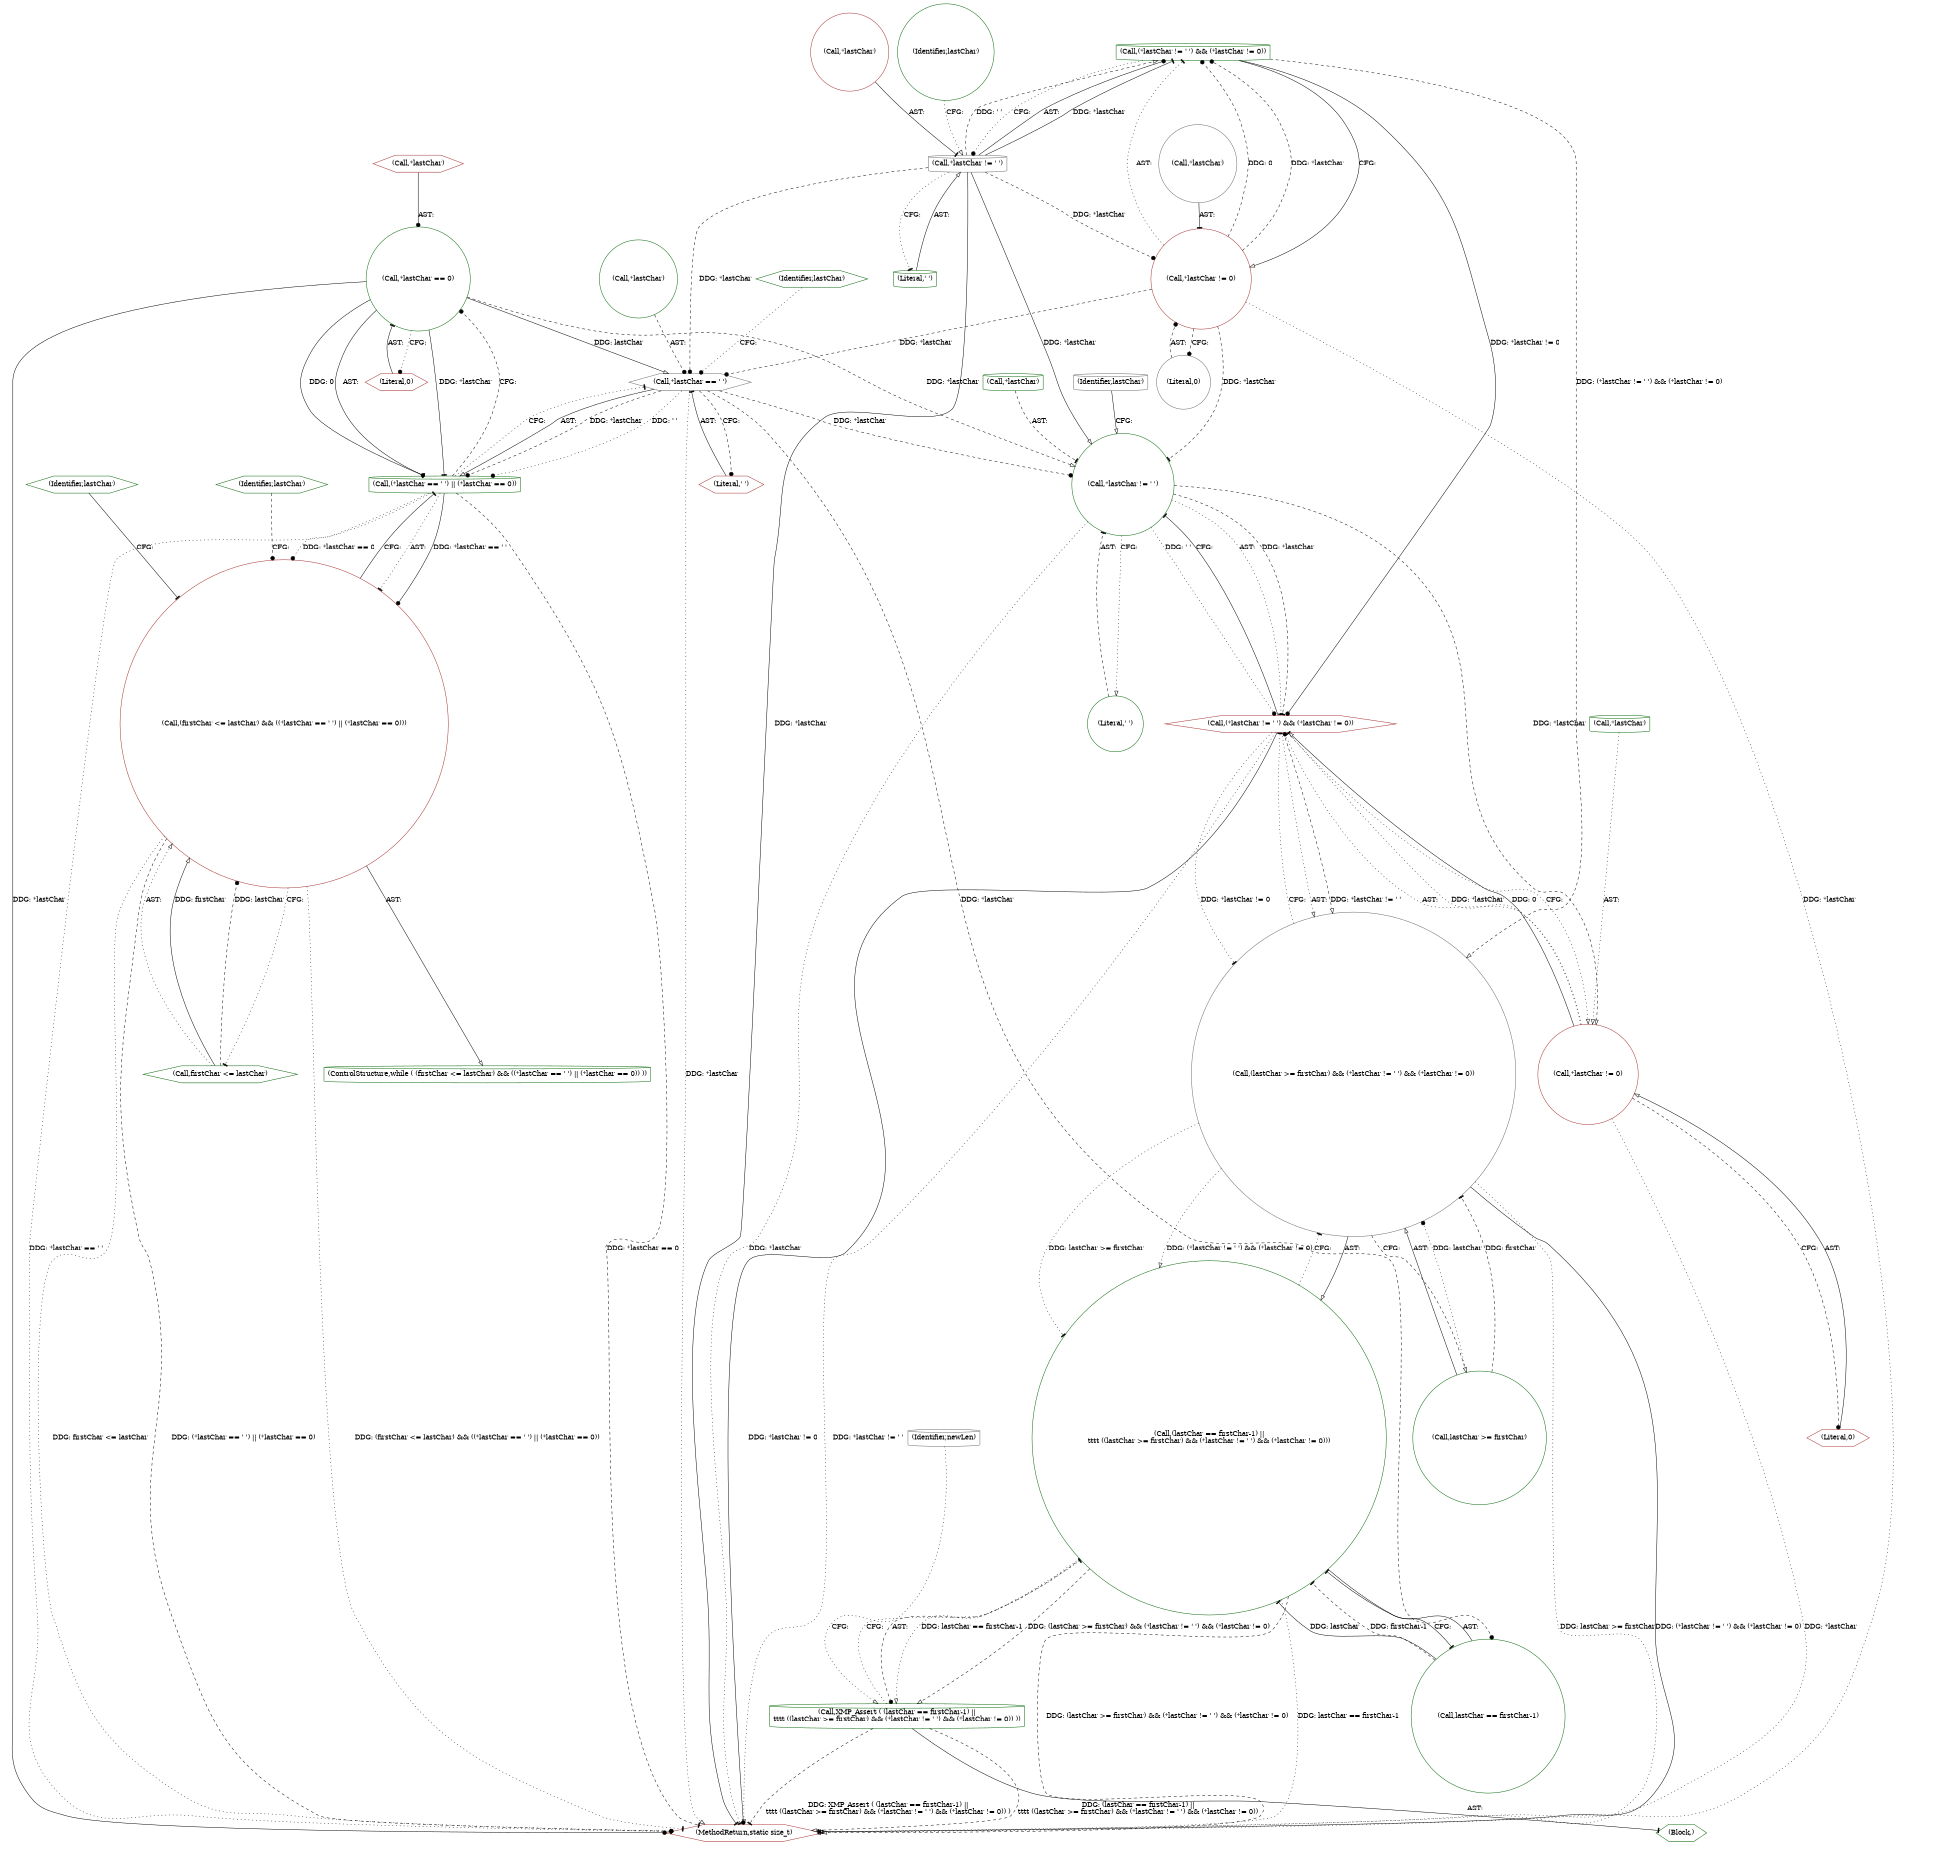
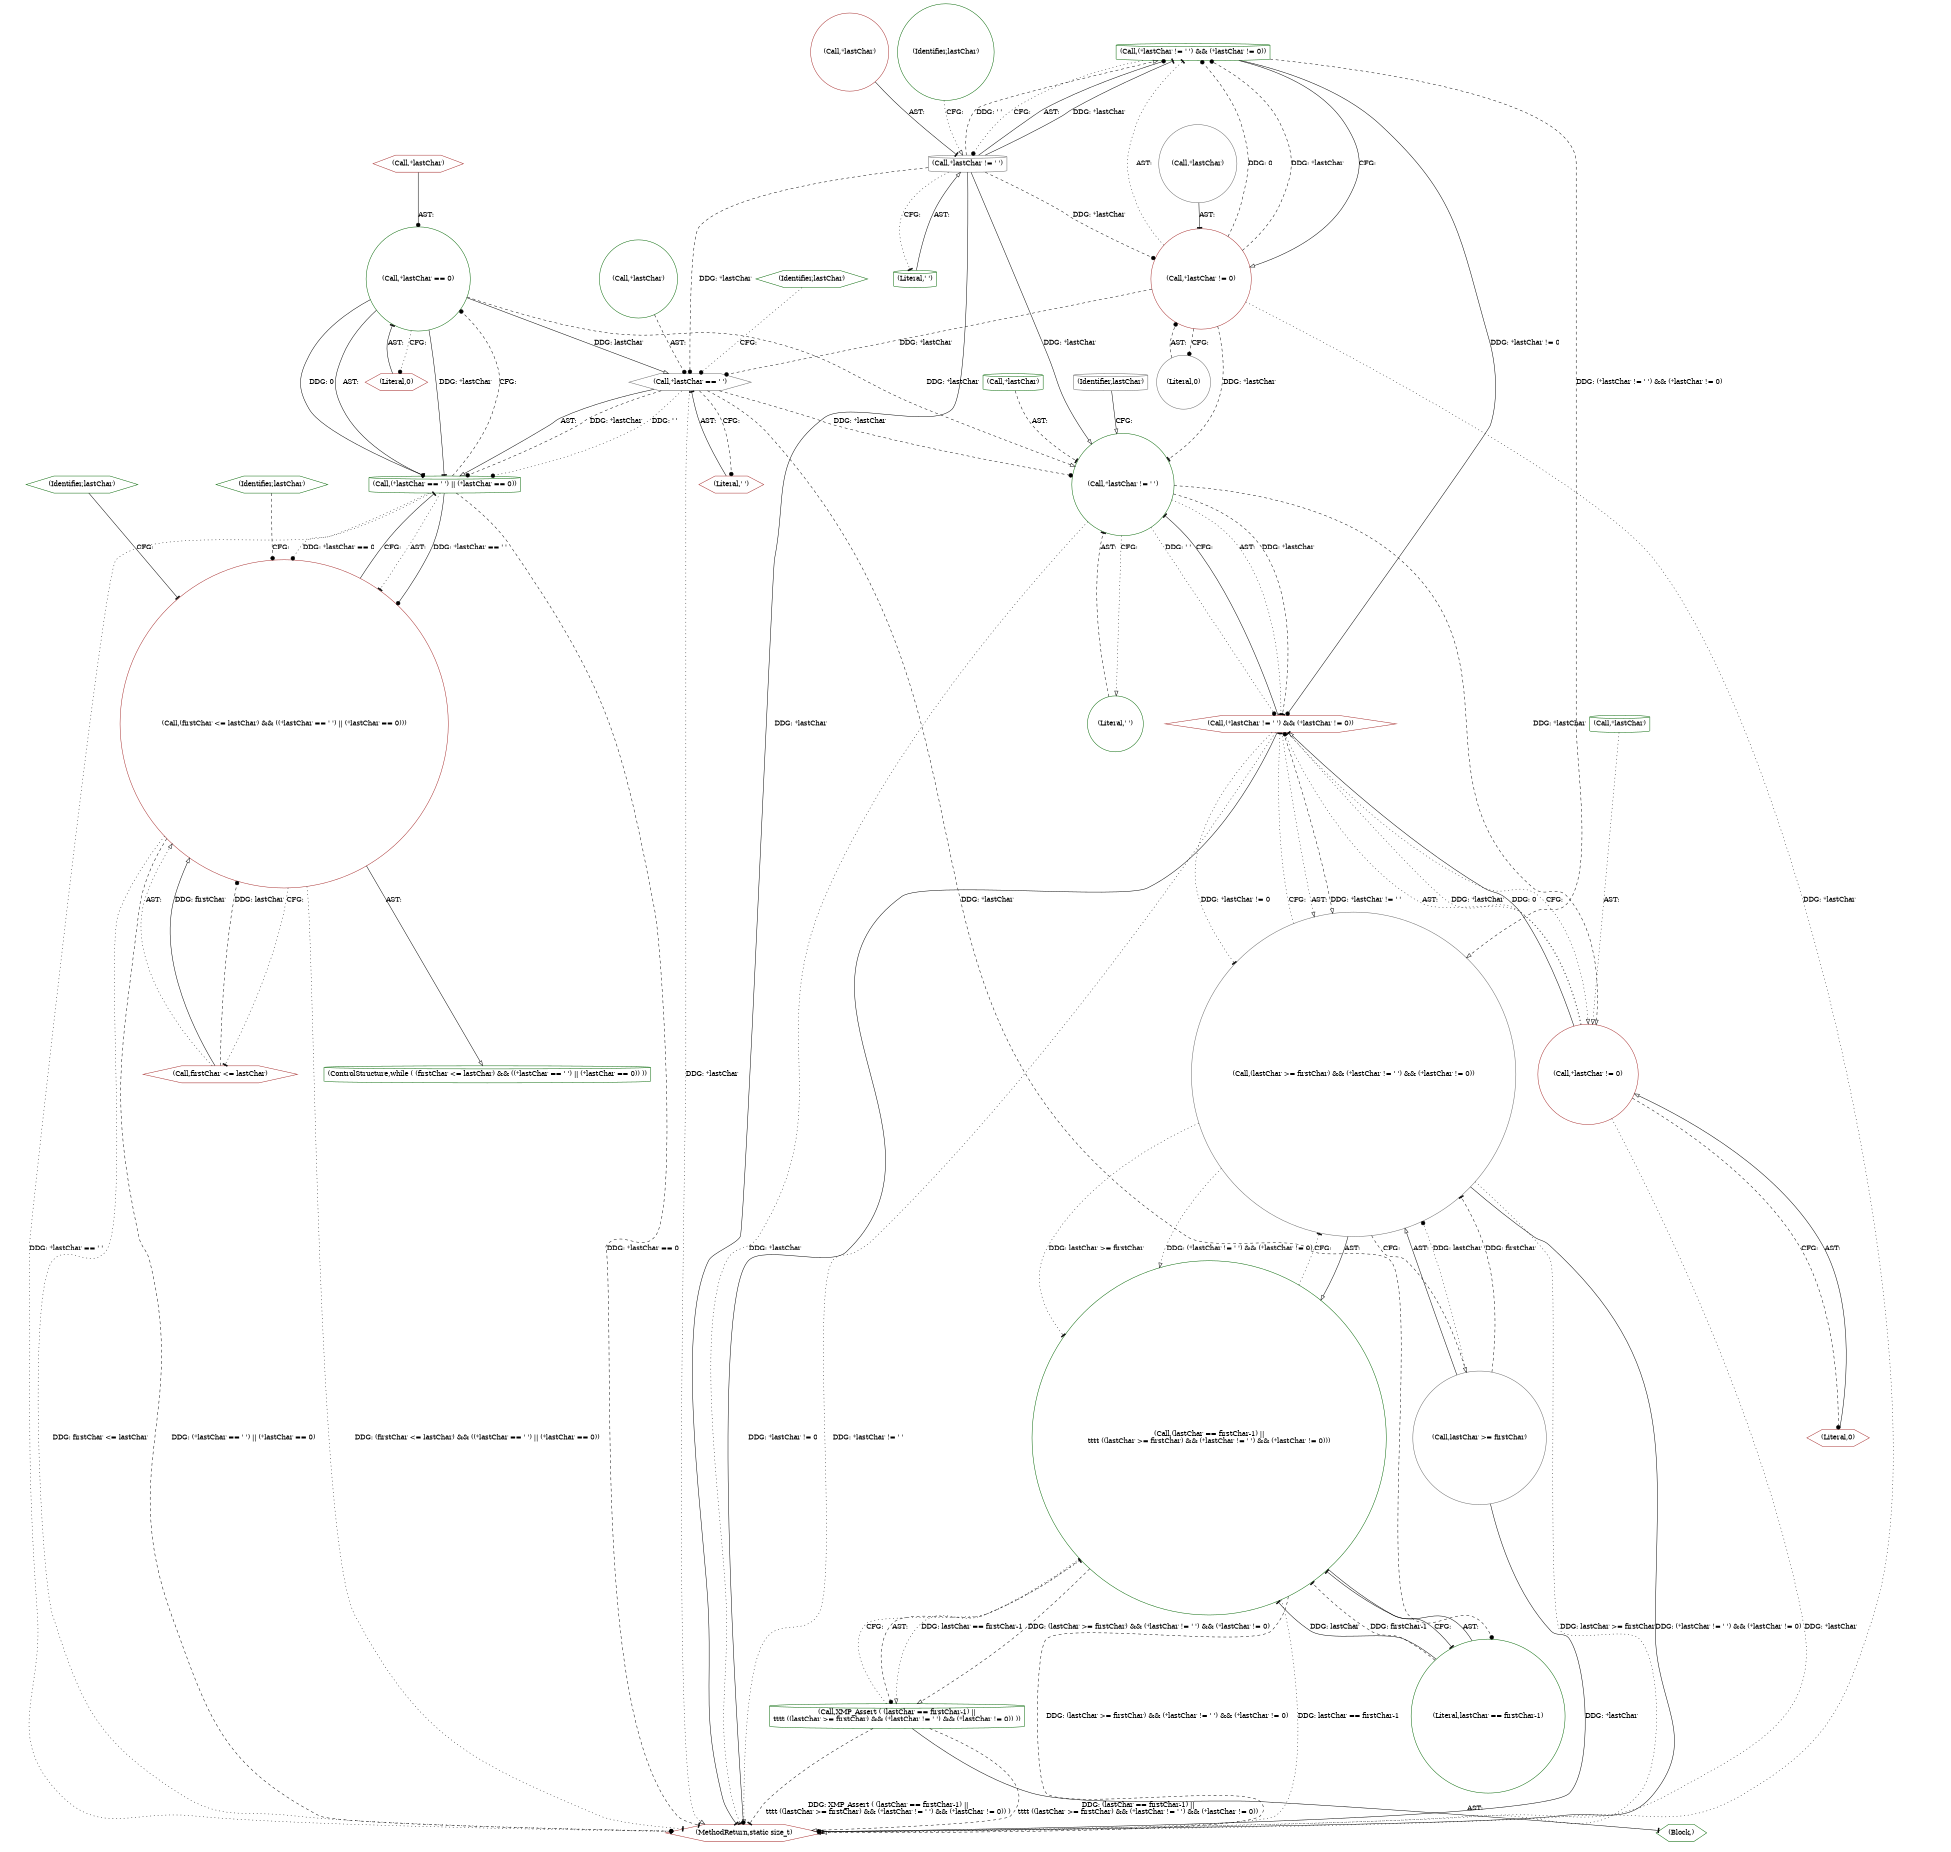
(540, 413) -> none
(220, 1074) -> (220, 1074)
(13, 1220) -> (1357, 1817)
(944, 1438) -> none
(1480, 1438) -> (1480, 1438)
(1488, 1716) -> (1488, 1716)
